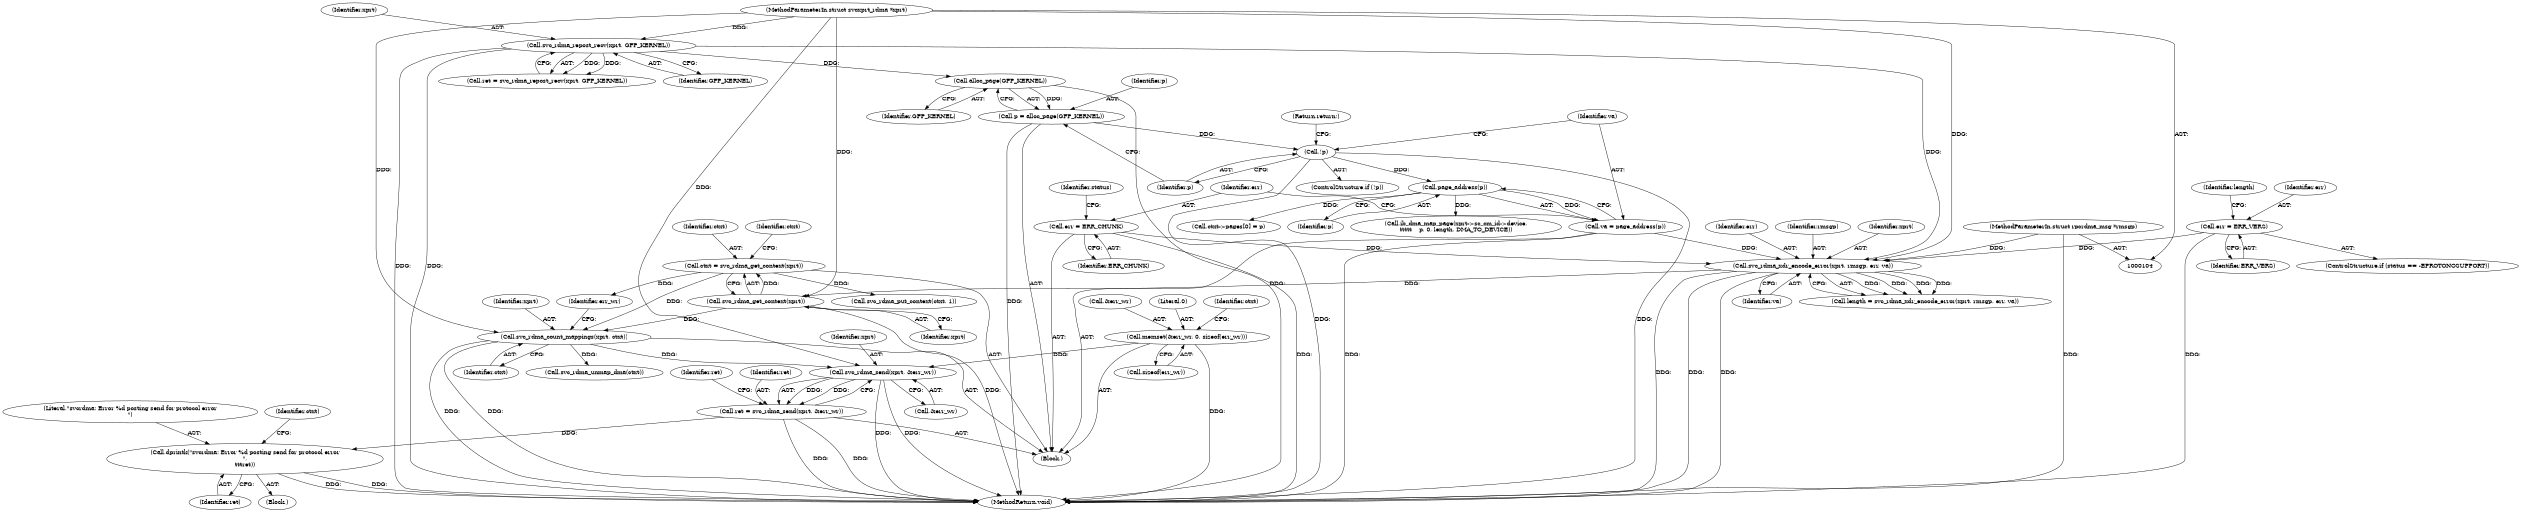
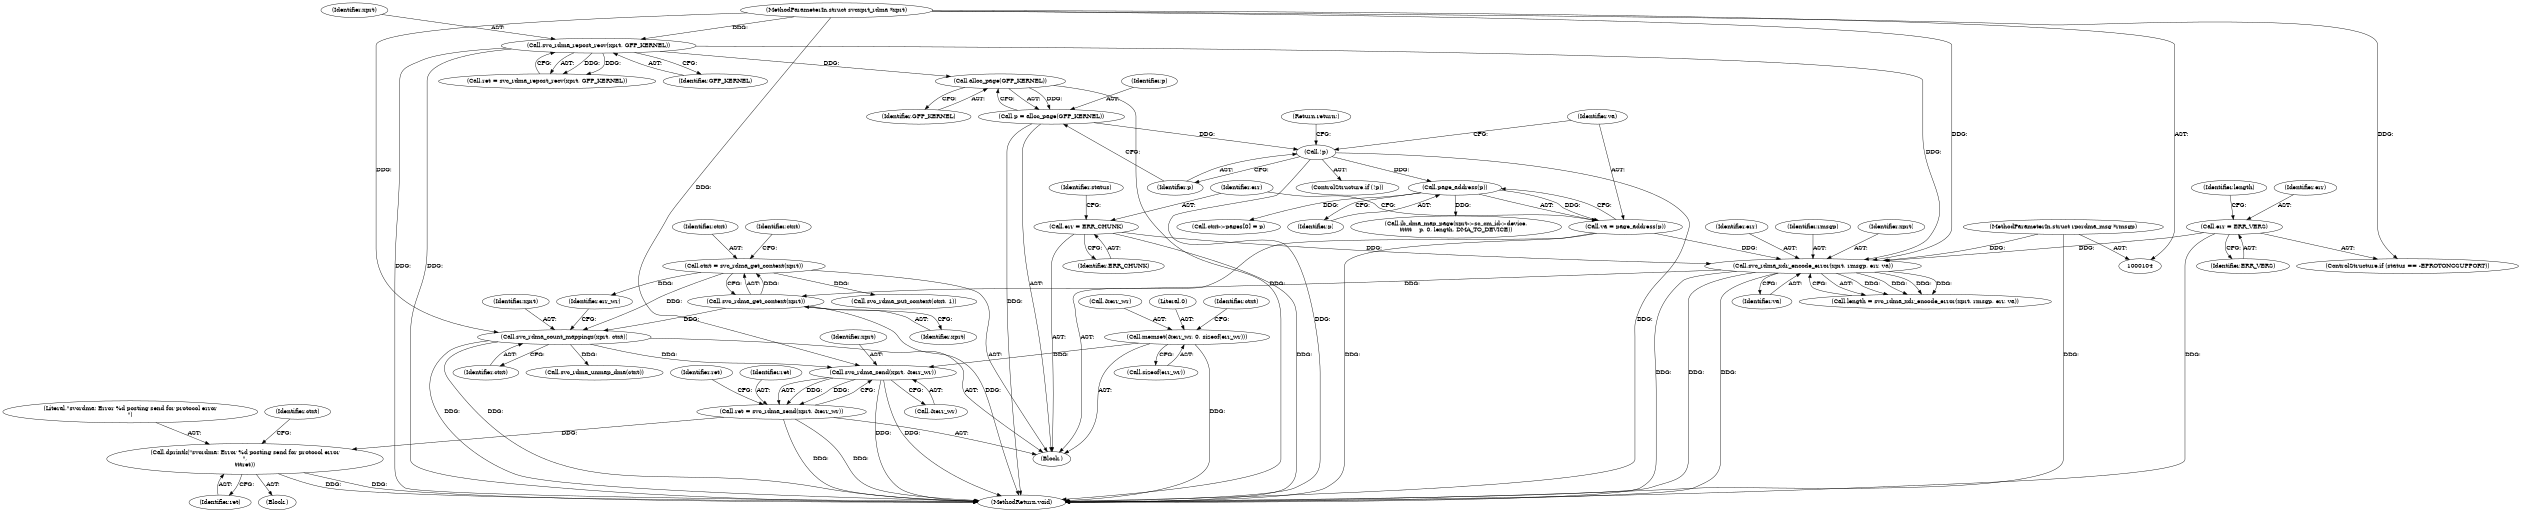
(837, 163) -> (2016, 24)
